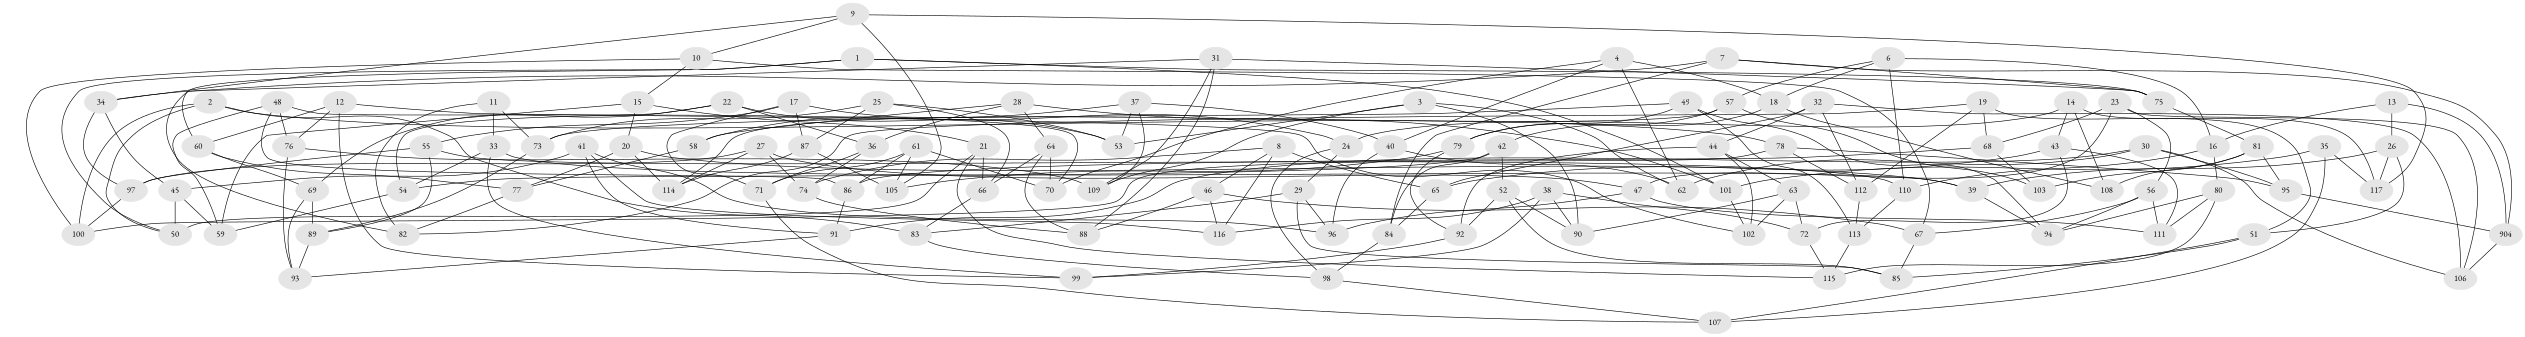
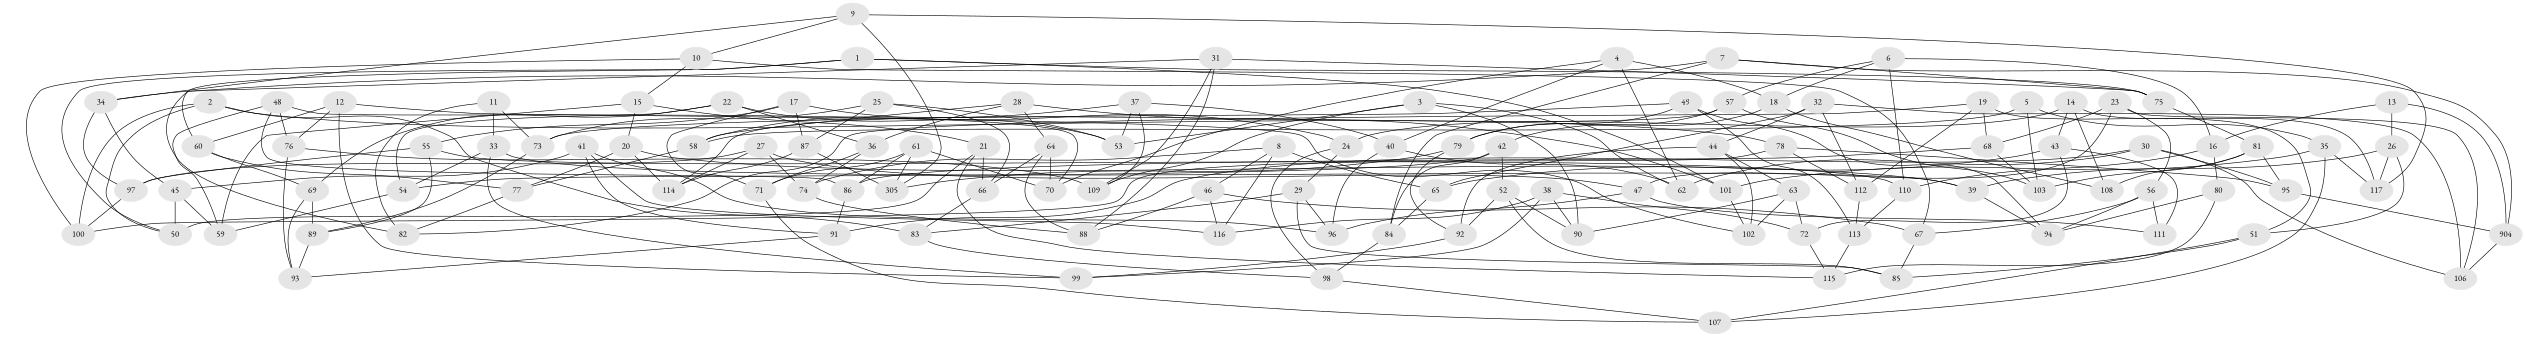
none -> (2027, 102)
(892, 190) -> (892, 190)
(2189, 213) -> none
